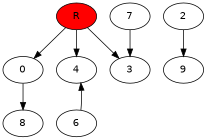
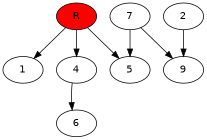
none -> (154, 40)
(23, 70) -> (23, 70)
(130, 70) -> (130, 70)
(82, 100) -> (72, 93)
(23, 123) -> none
